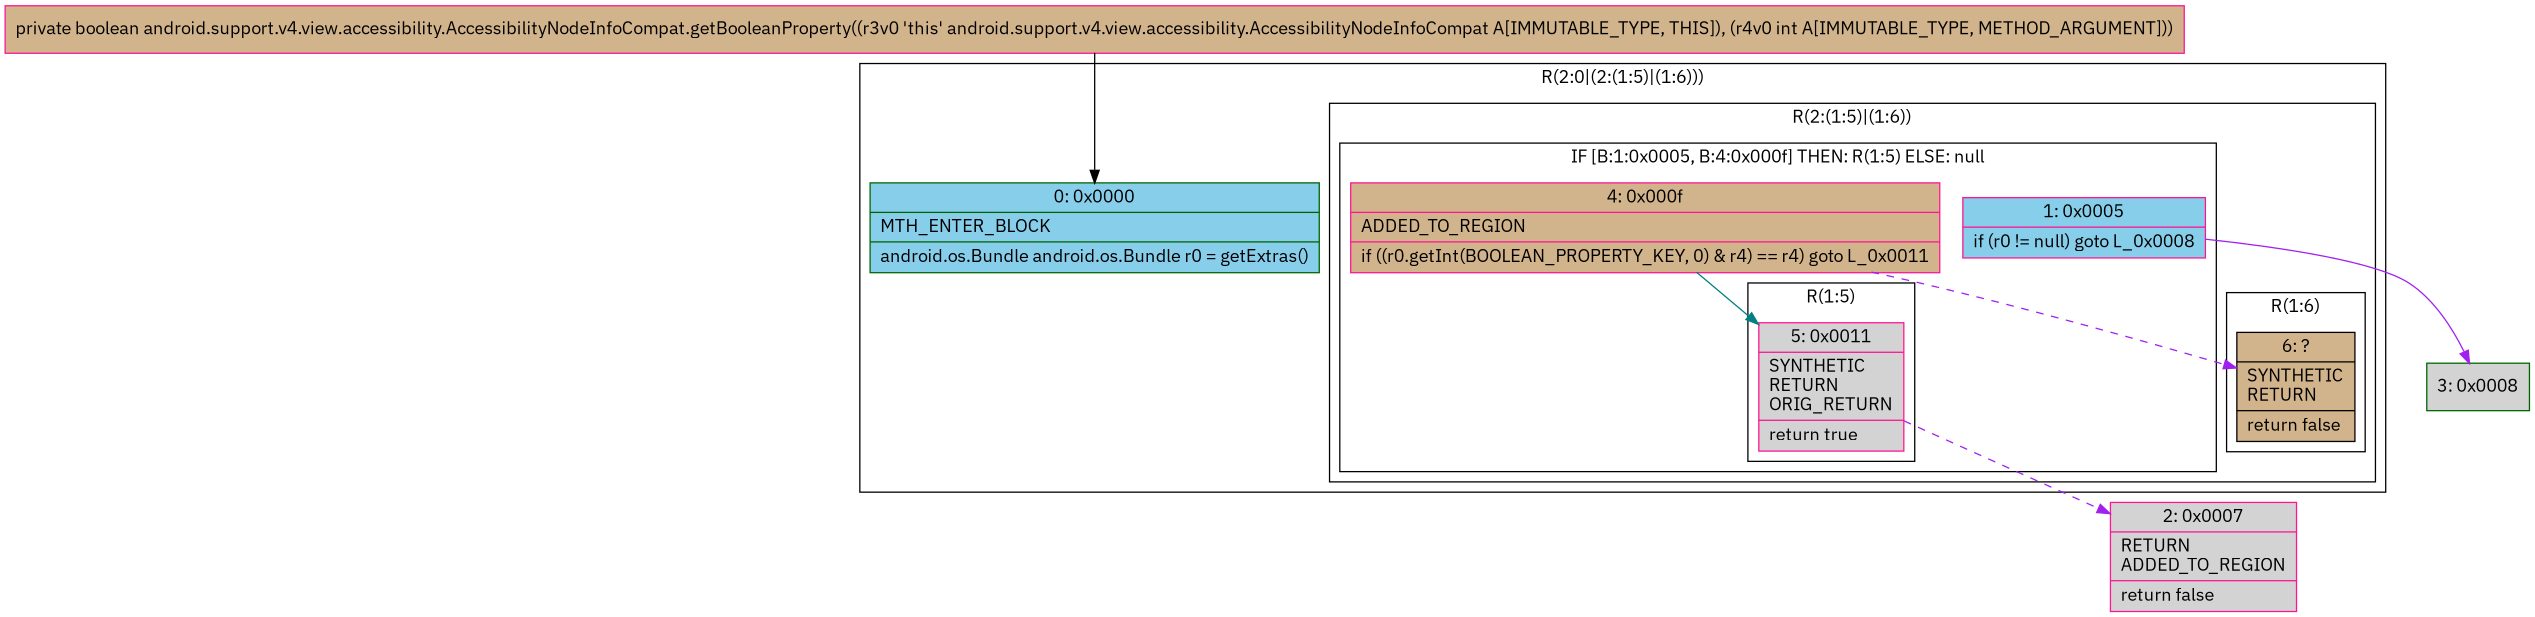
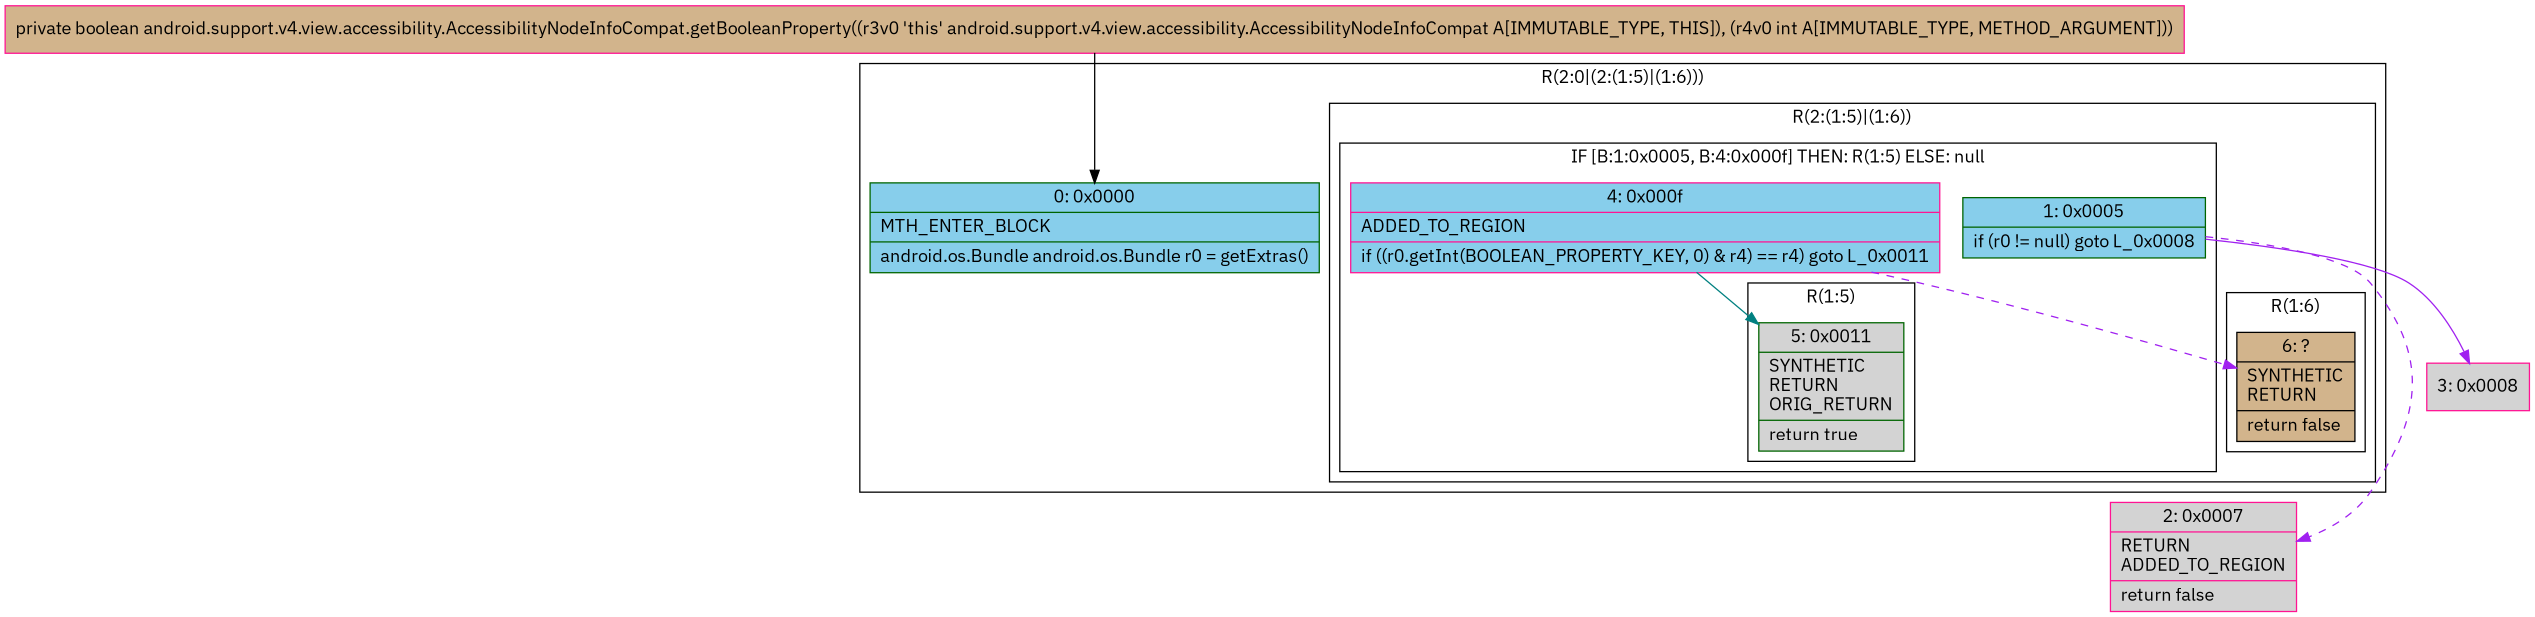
(1645, 228) -> (1645, 228)
(2084, 228) -> (2084, 228)
(1831, 387) -> (1831, 387)
(2478, 387) -> (2478, 387)
(1996, 462) -> (2404, 340)
